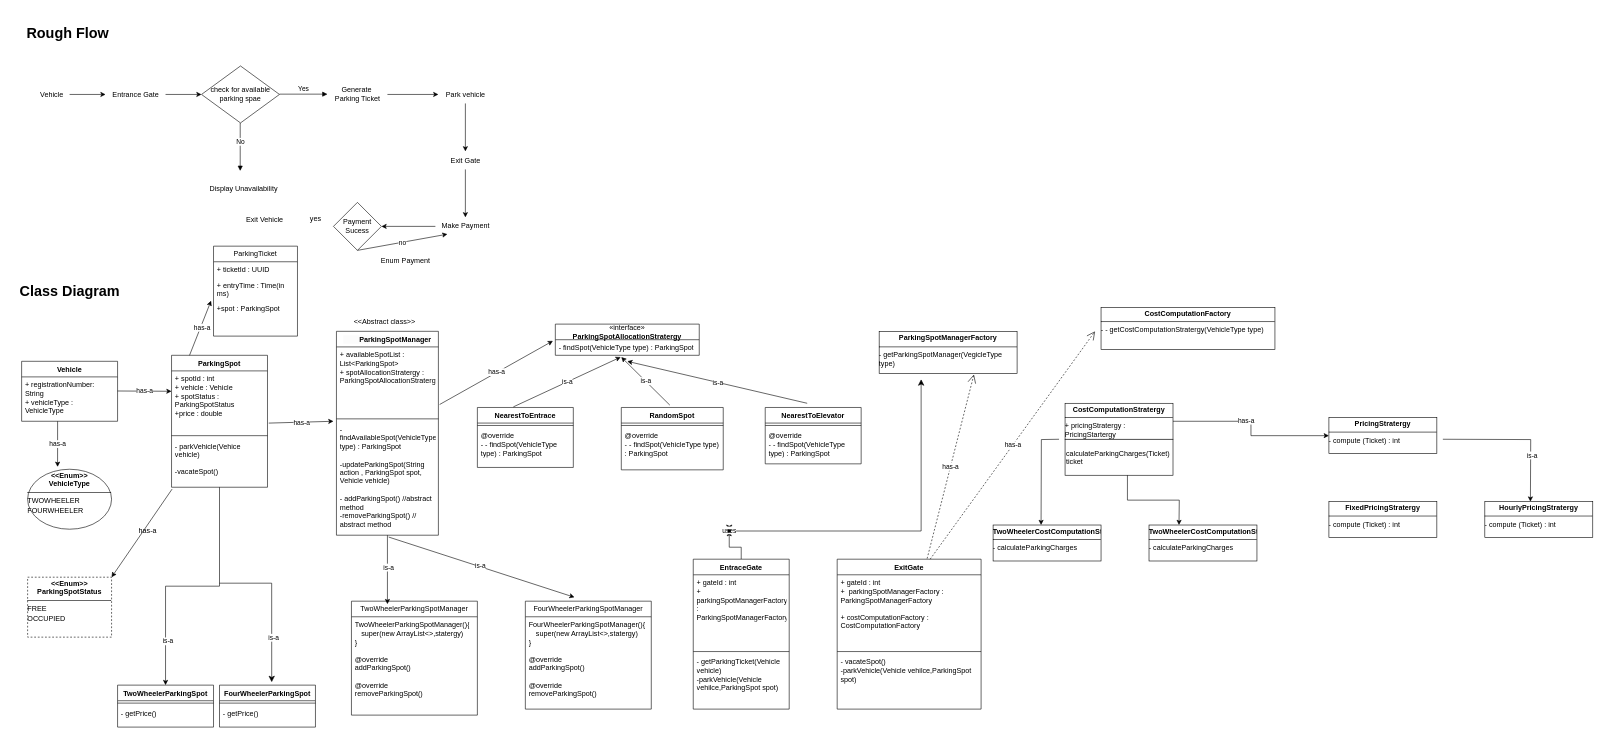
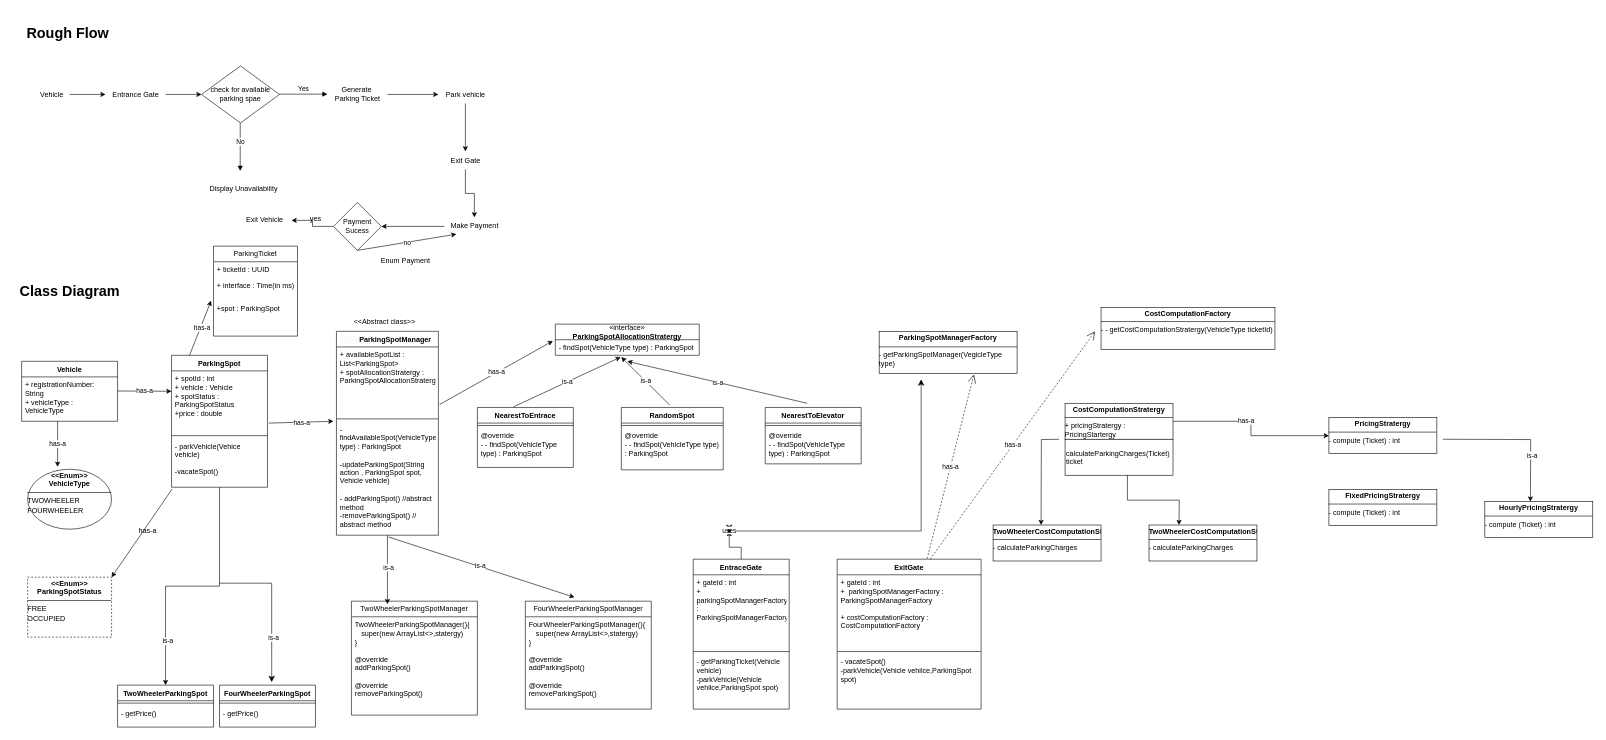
none -> (312, 225)
(465, 227) -> (474, 227)
(256, 290) -> (256, 290)
(1189, 320) -> (1189, 320)
(1383, 520) -> (1383, 508)
